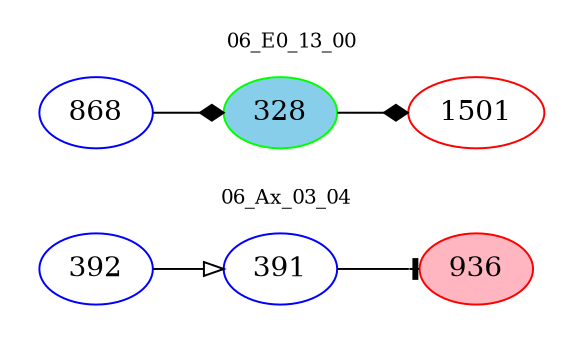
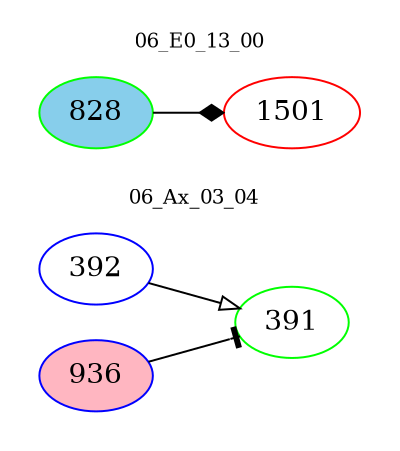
(96, 113) -> none
(280, 113) -> (96, 113)
(280, 269) -> (292, 322)
(373, 269) -> (189, 350)
(476, 269) -> (96, 376)
